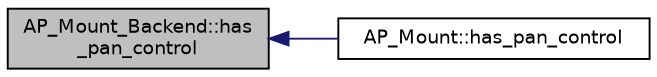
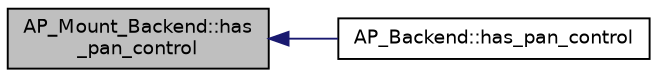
(494, 39) -> (494, 39)
